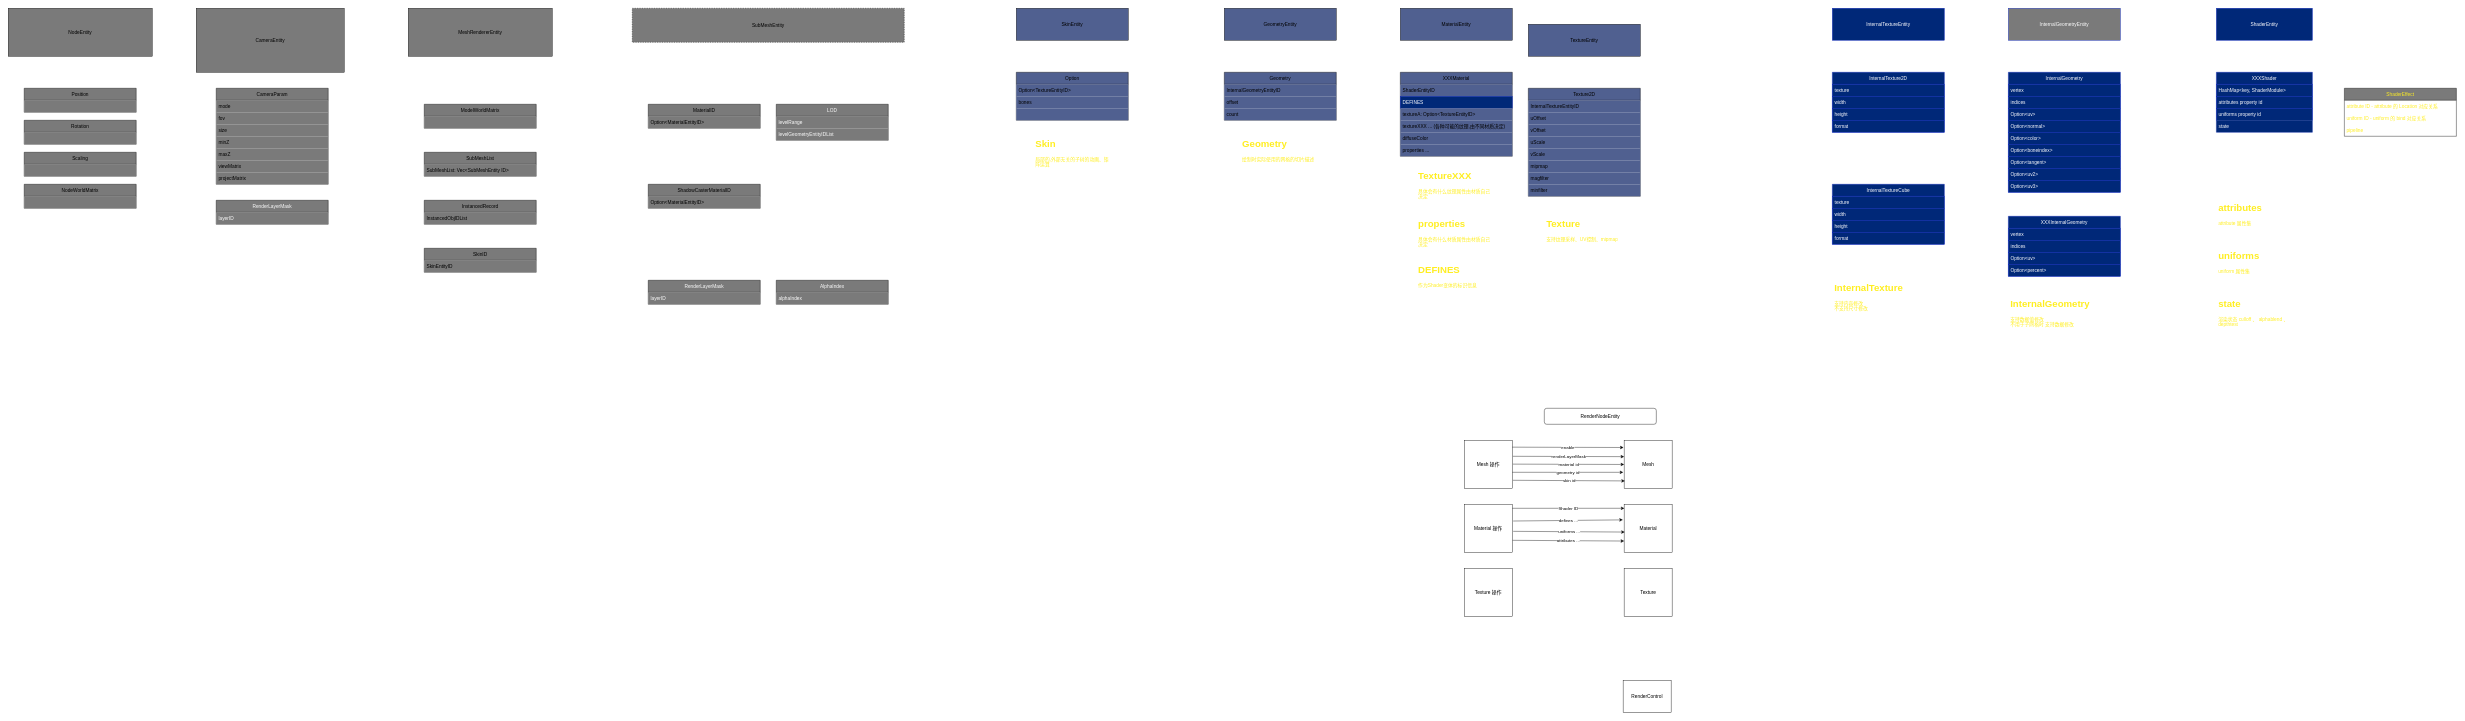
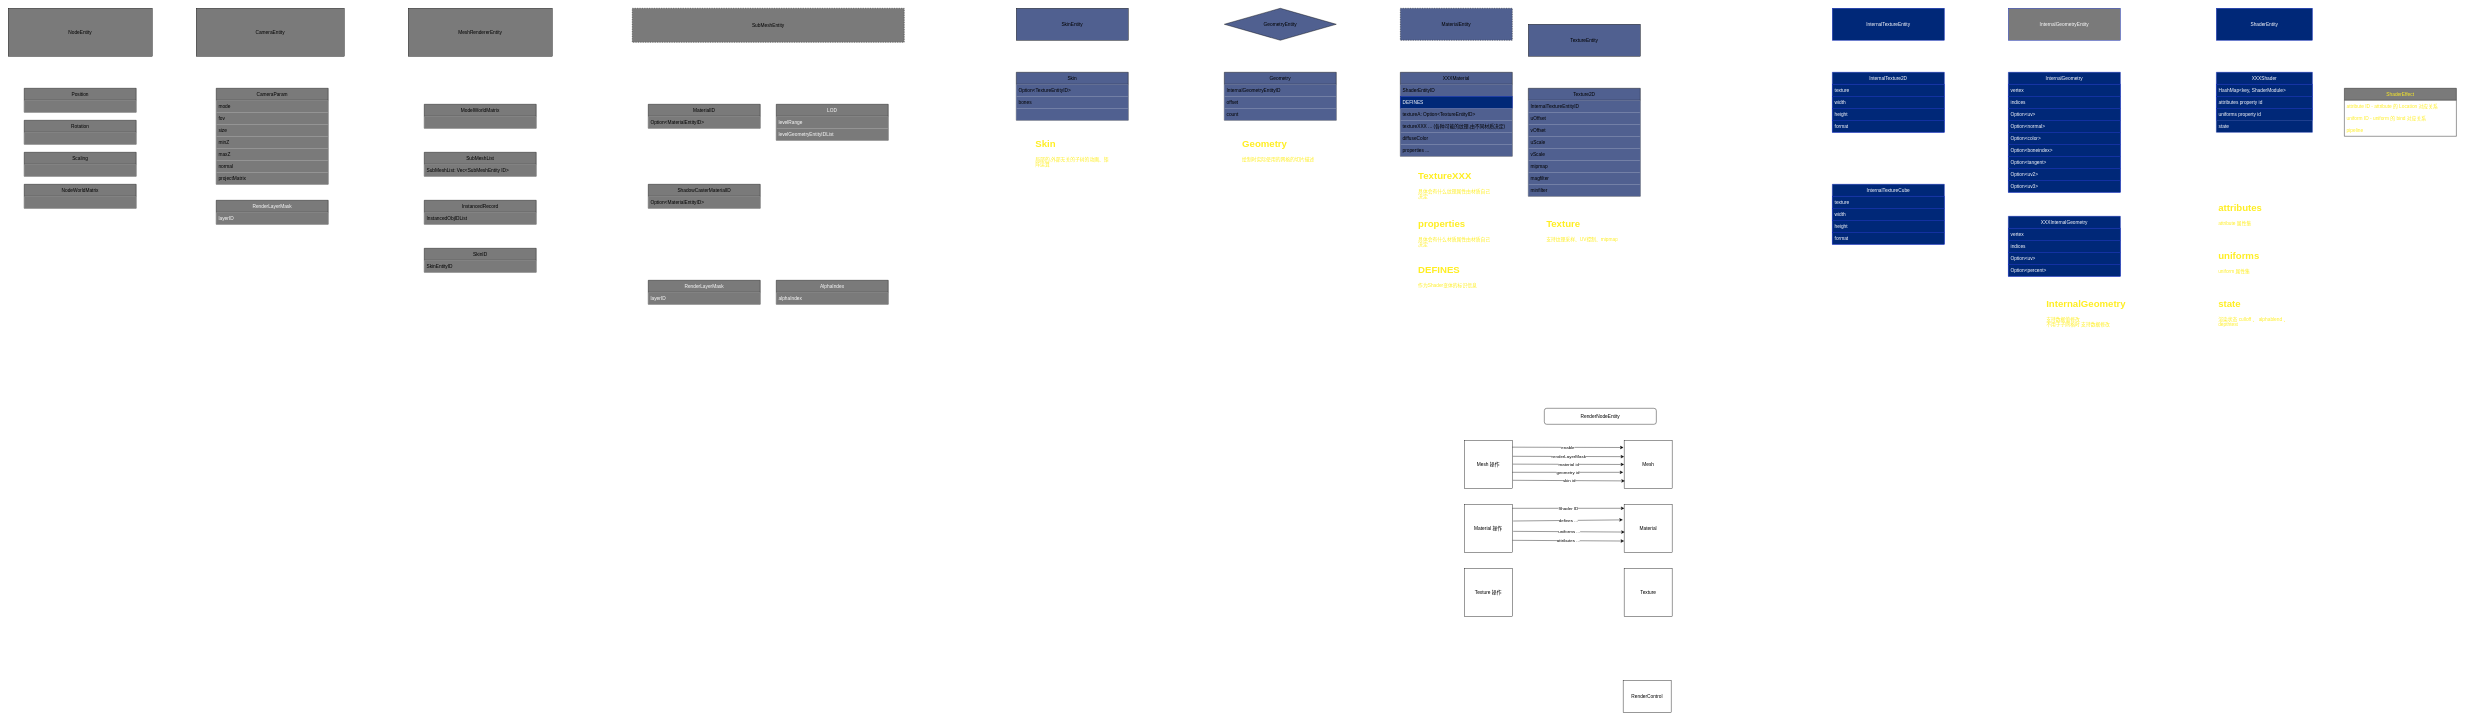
(1280, 24) -> (1280, 24)
(1456, 24) -> (1456, 24)
(270, 40) -> (270, 32)
(1072, 78) -> (1072, 78)
(231, 166) -> (226, 166)
(1871, 297) -> none
(2056, 313) -> (2092, 313)
